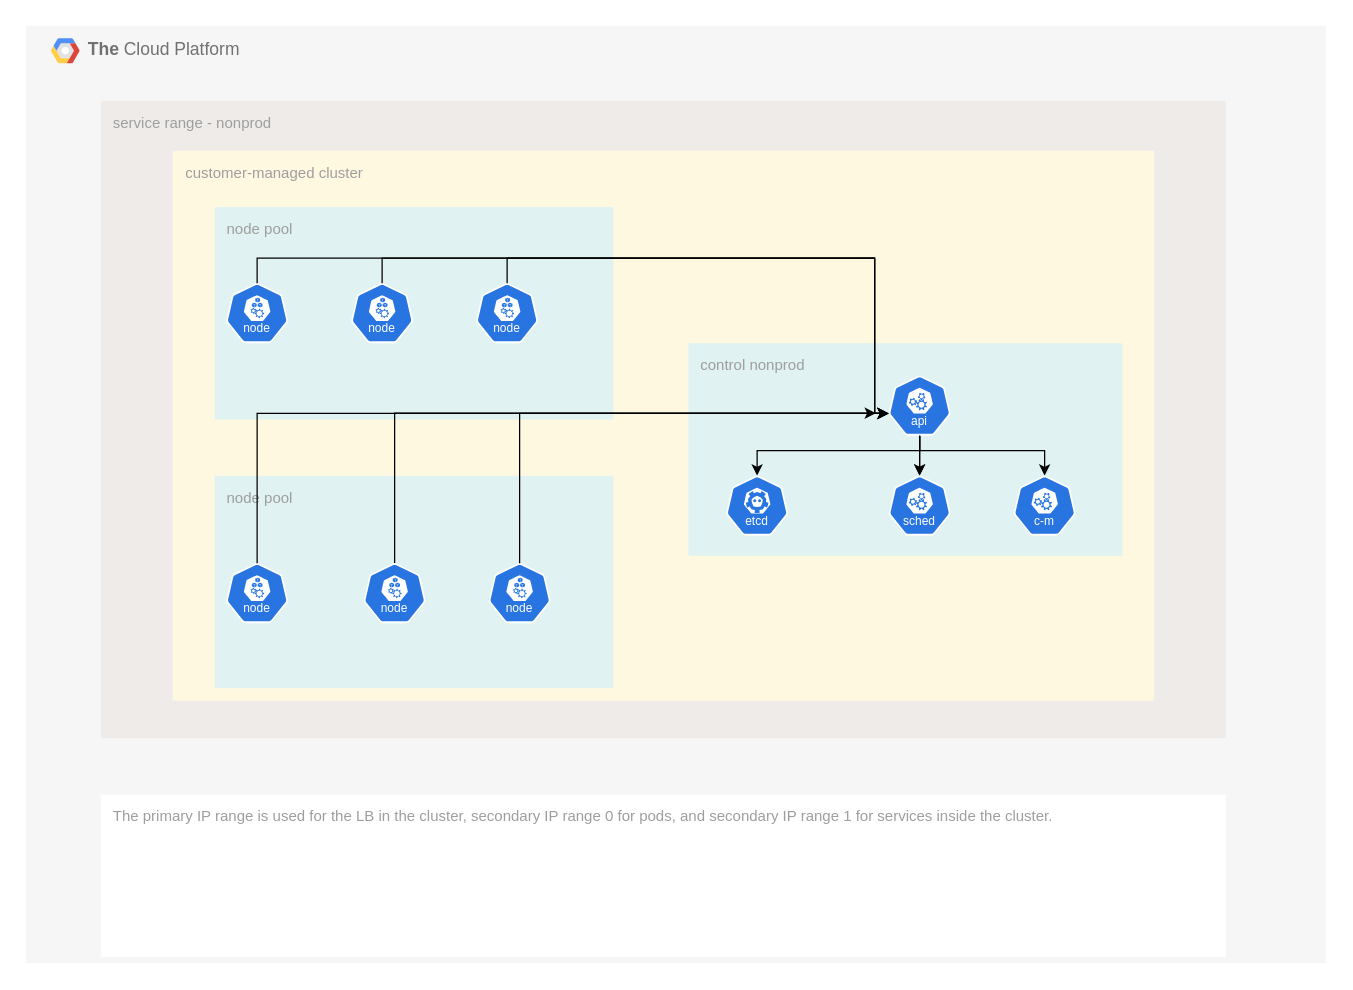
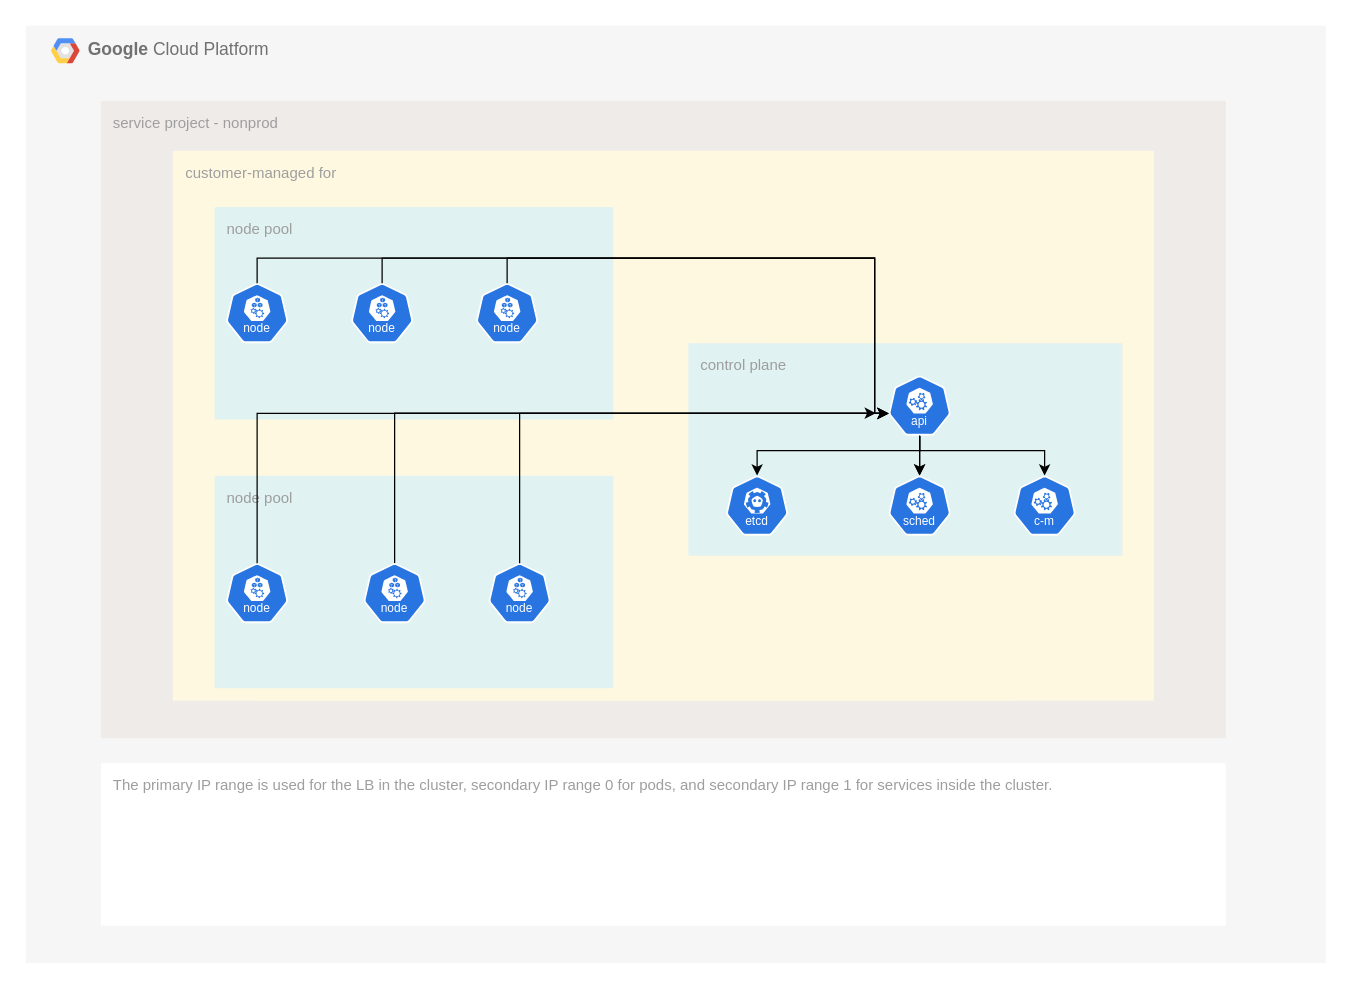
(167, 50) -> (180, 50)
(202, 123) -> (210, 123)
(283, 173) -> (268, 173)
(760, 366) -> (749, 366)
(663, 876) -> (663, 844)
